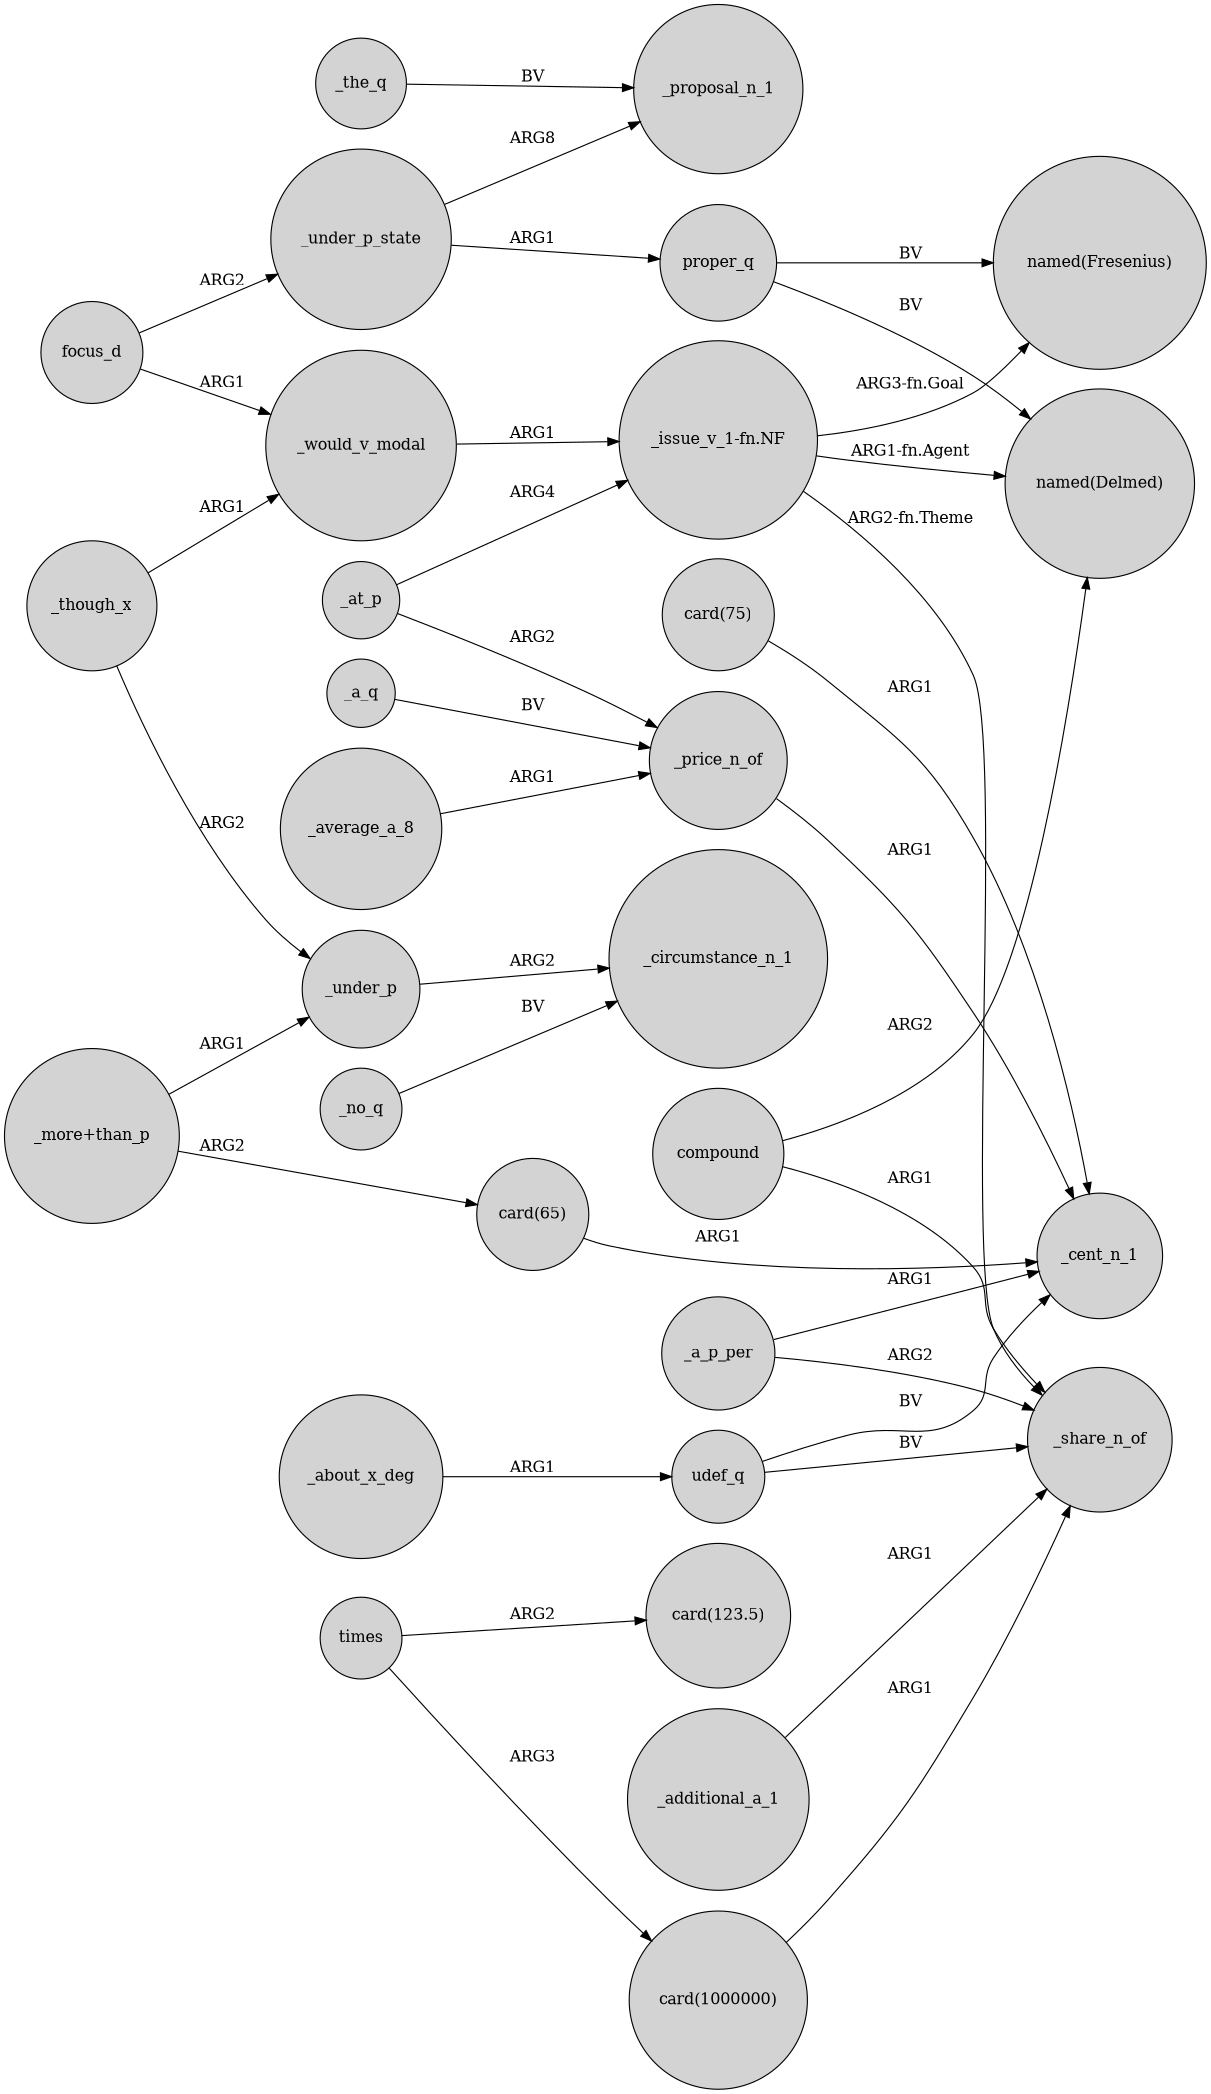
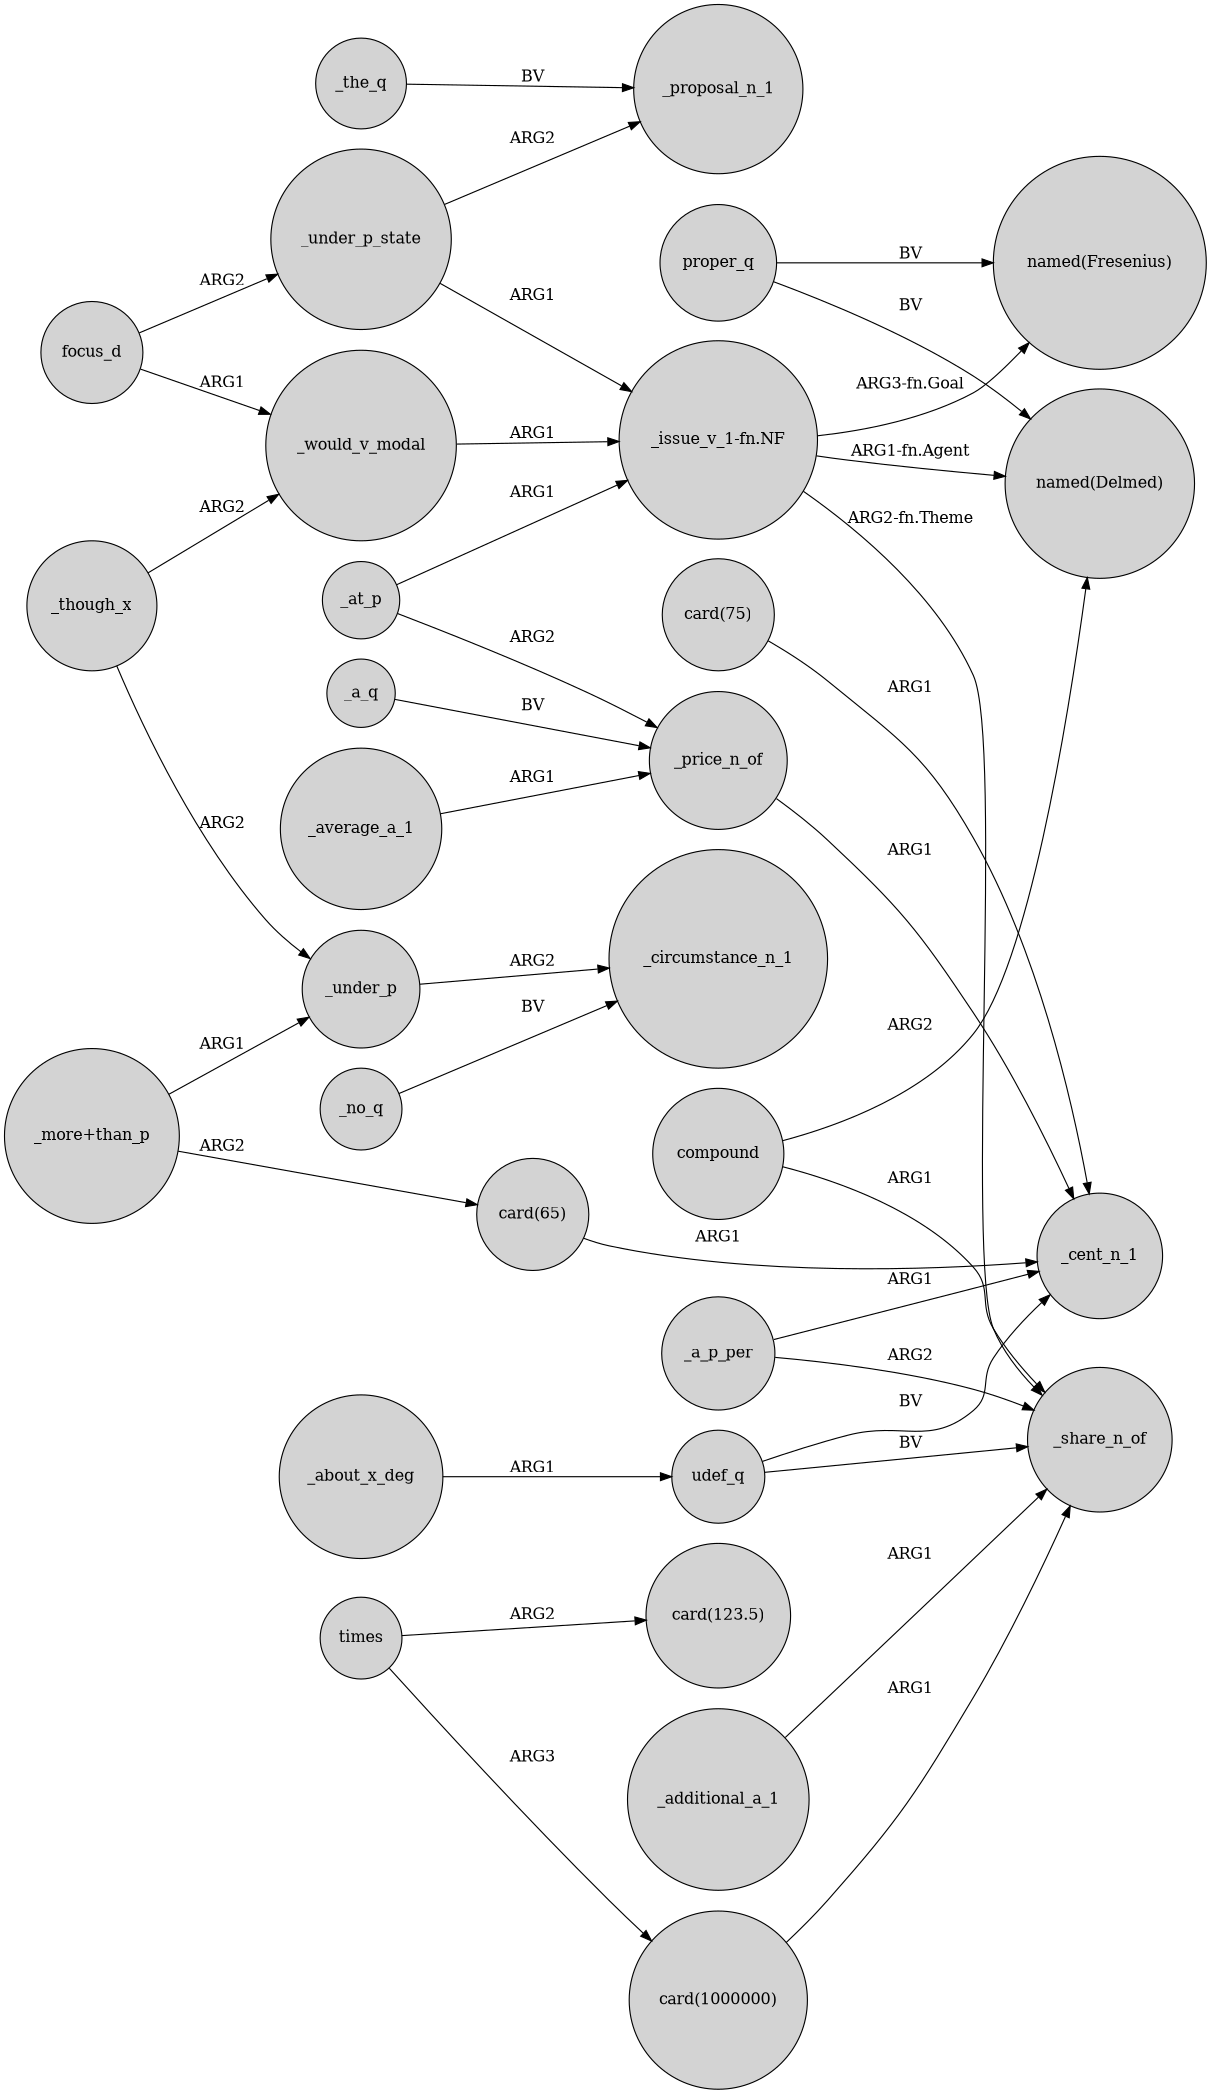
(533, 139) -> (533, 139)
(550, 252) -> (531, 335)
(533, 493) -> (533, 493)
(222, 508) -> (222, 508)
(361, 829) -> (361, 829)
